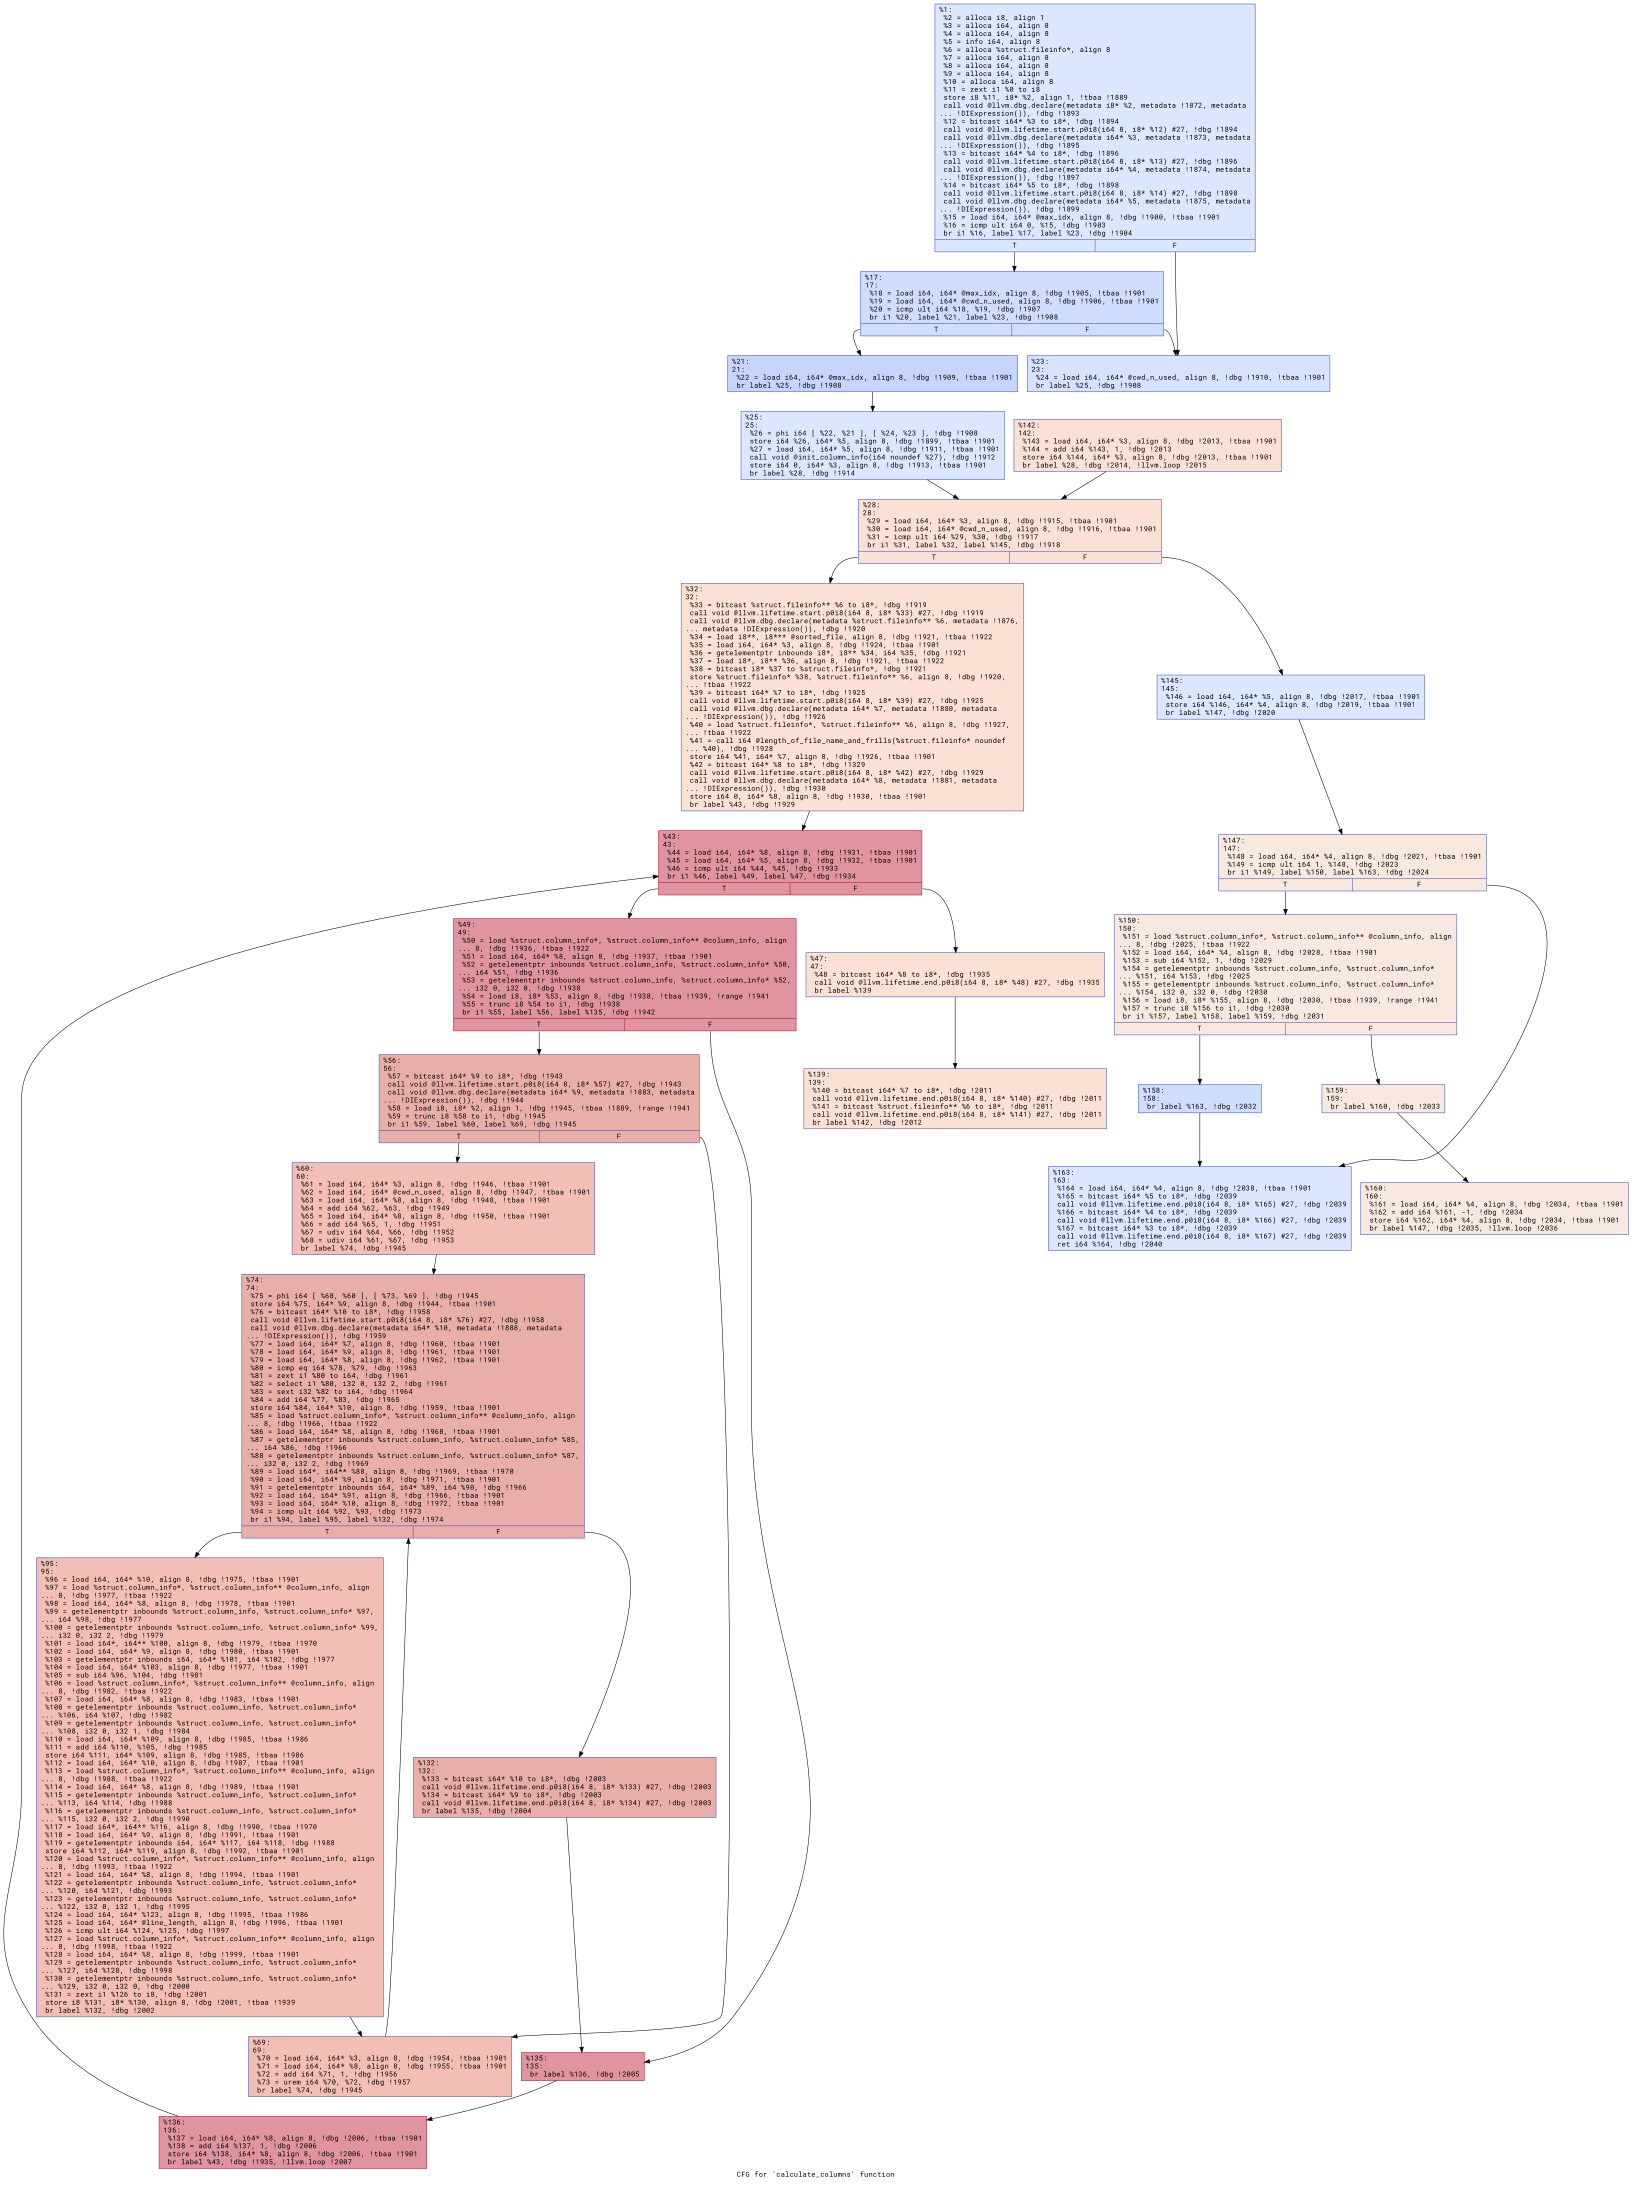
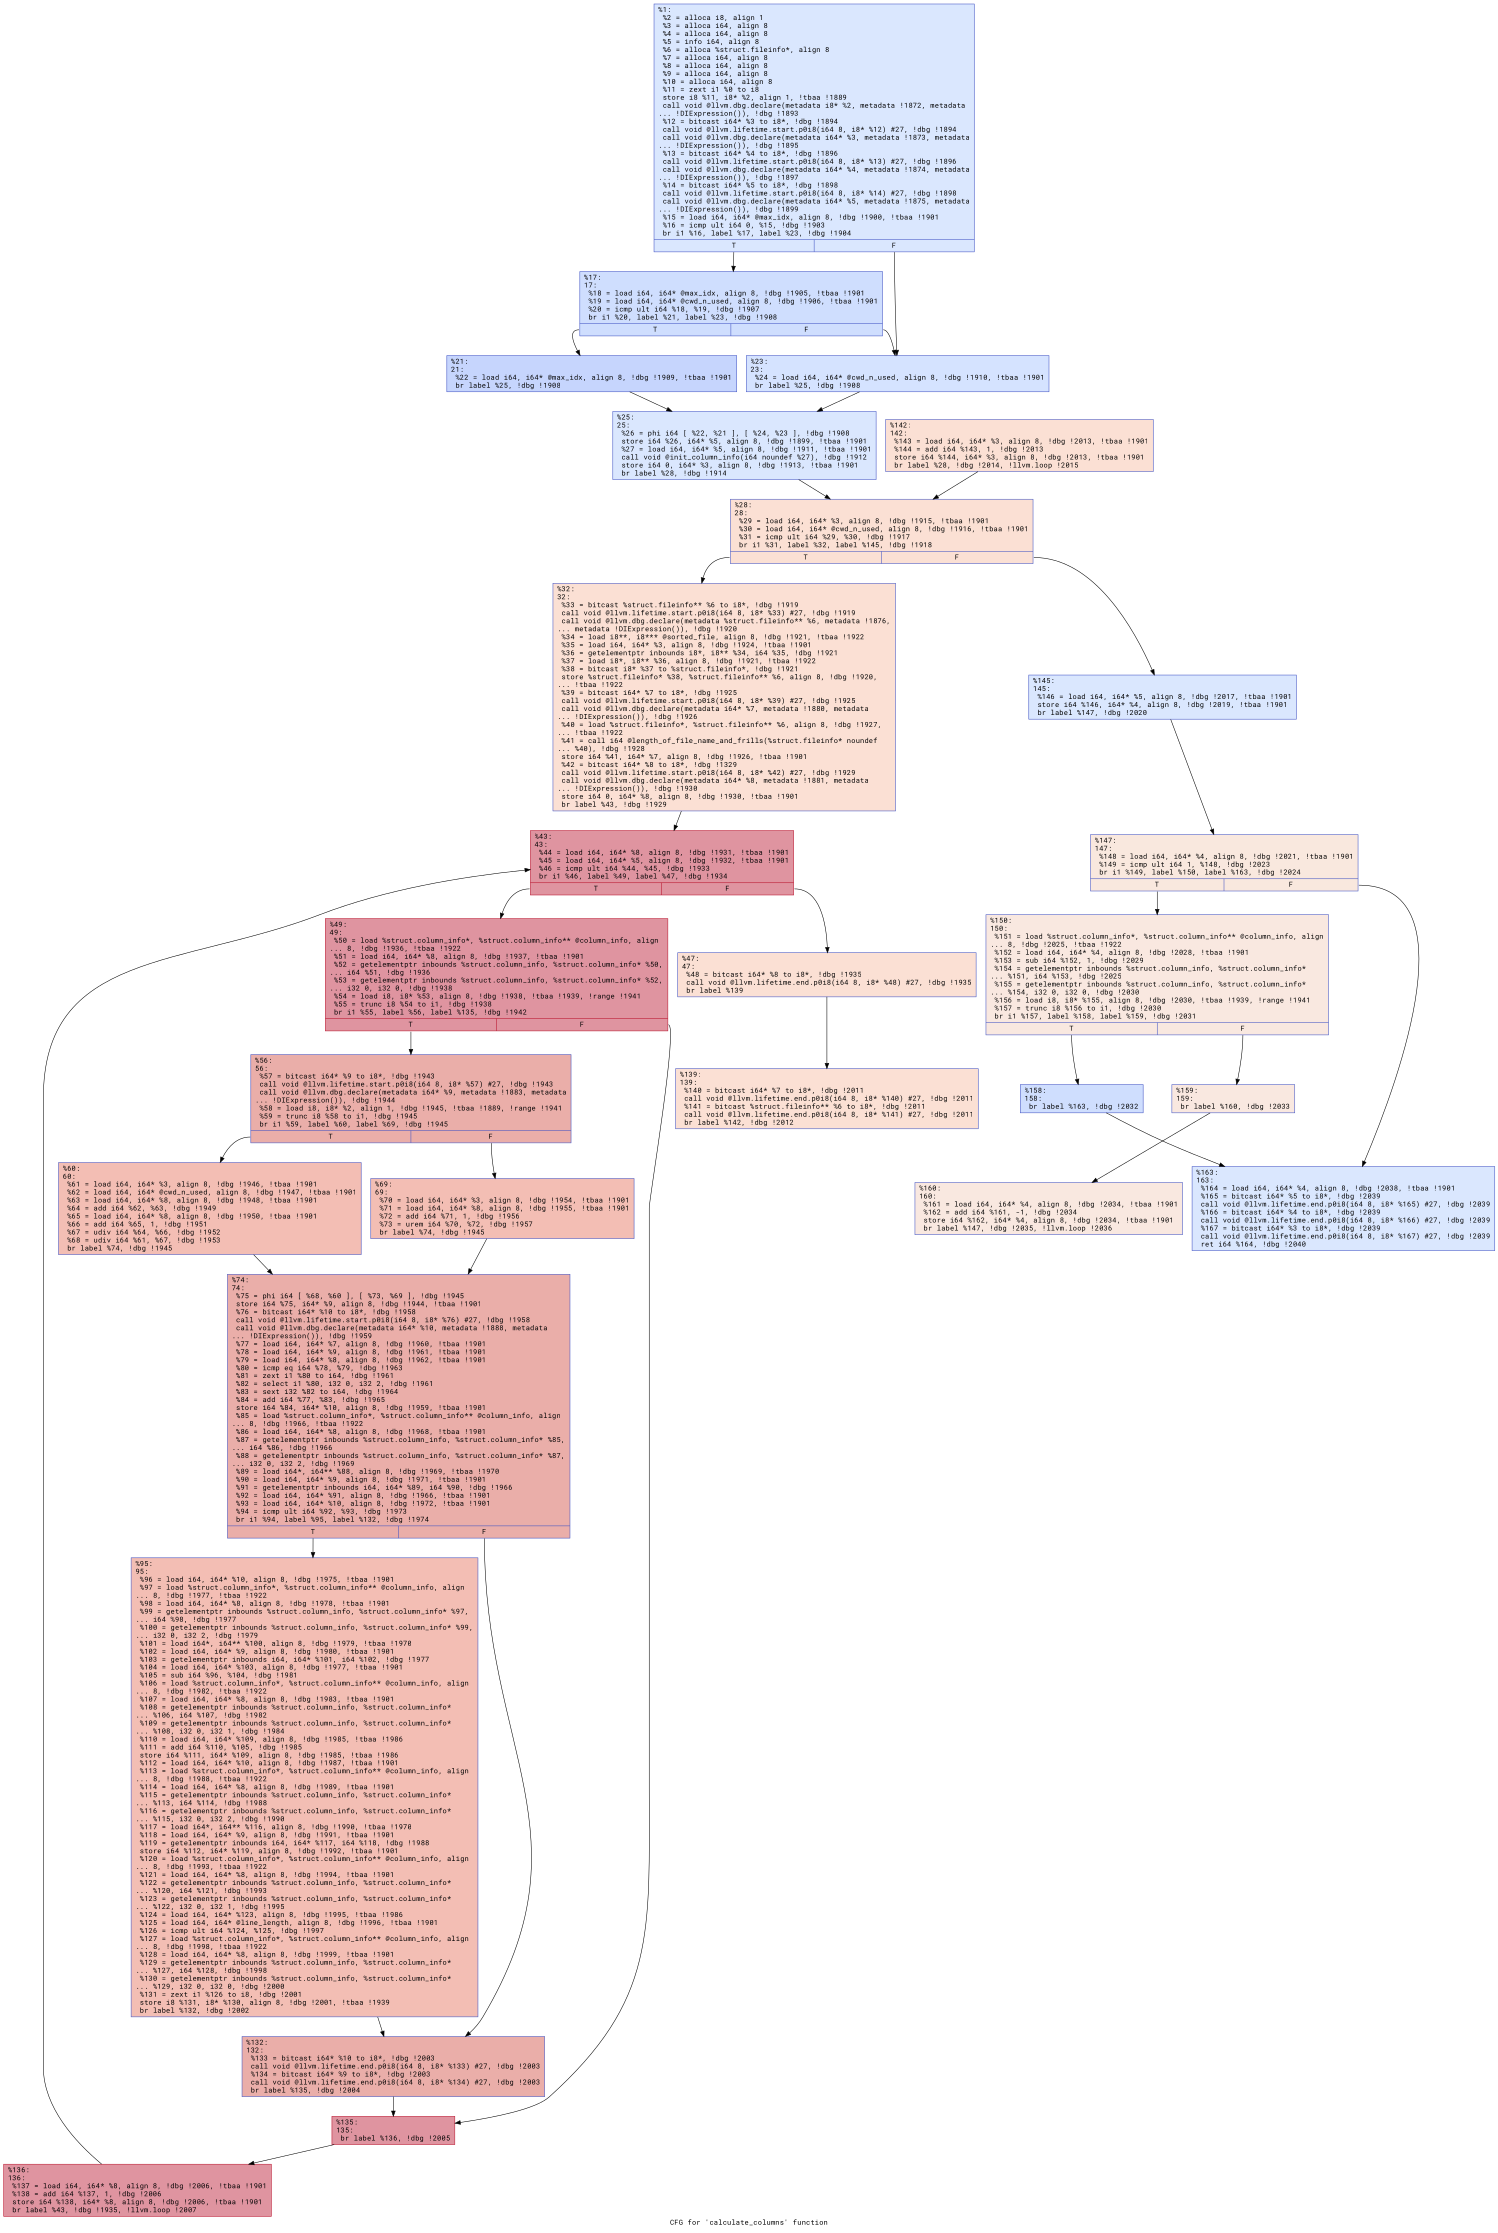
none -> (841, 400)
(355, 2024) -> (380, 2024)
